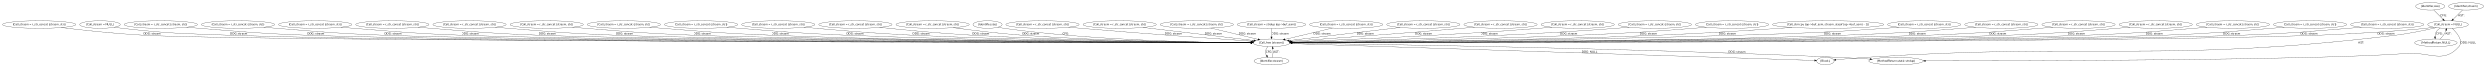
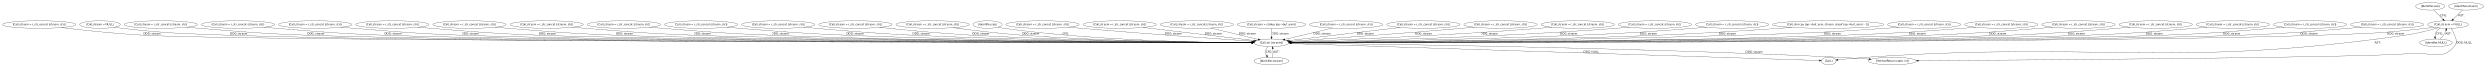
(1272, 43) -> (1272, 43)
(2436, 43) -> (2436, 43)
(1825, 61) -> (1829, 61)
(1896, 61) -> (1892, 61)
